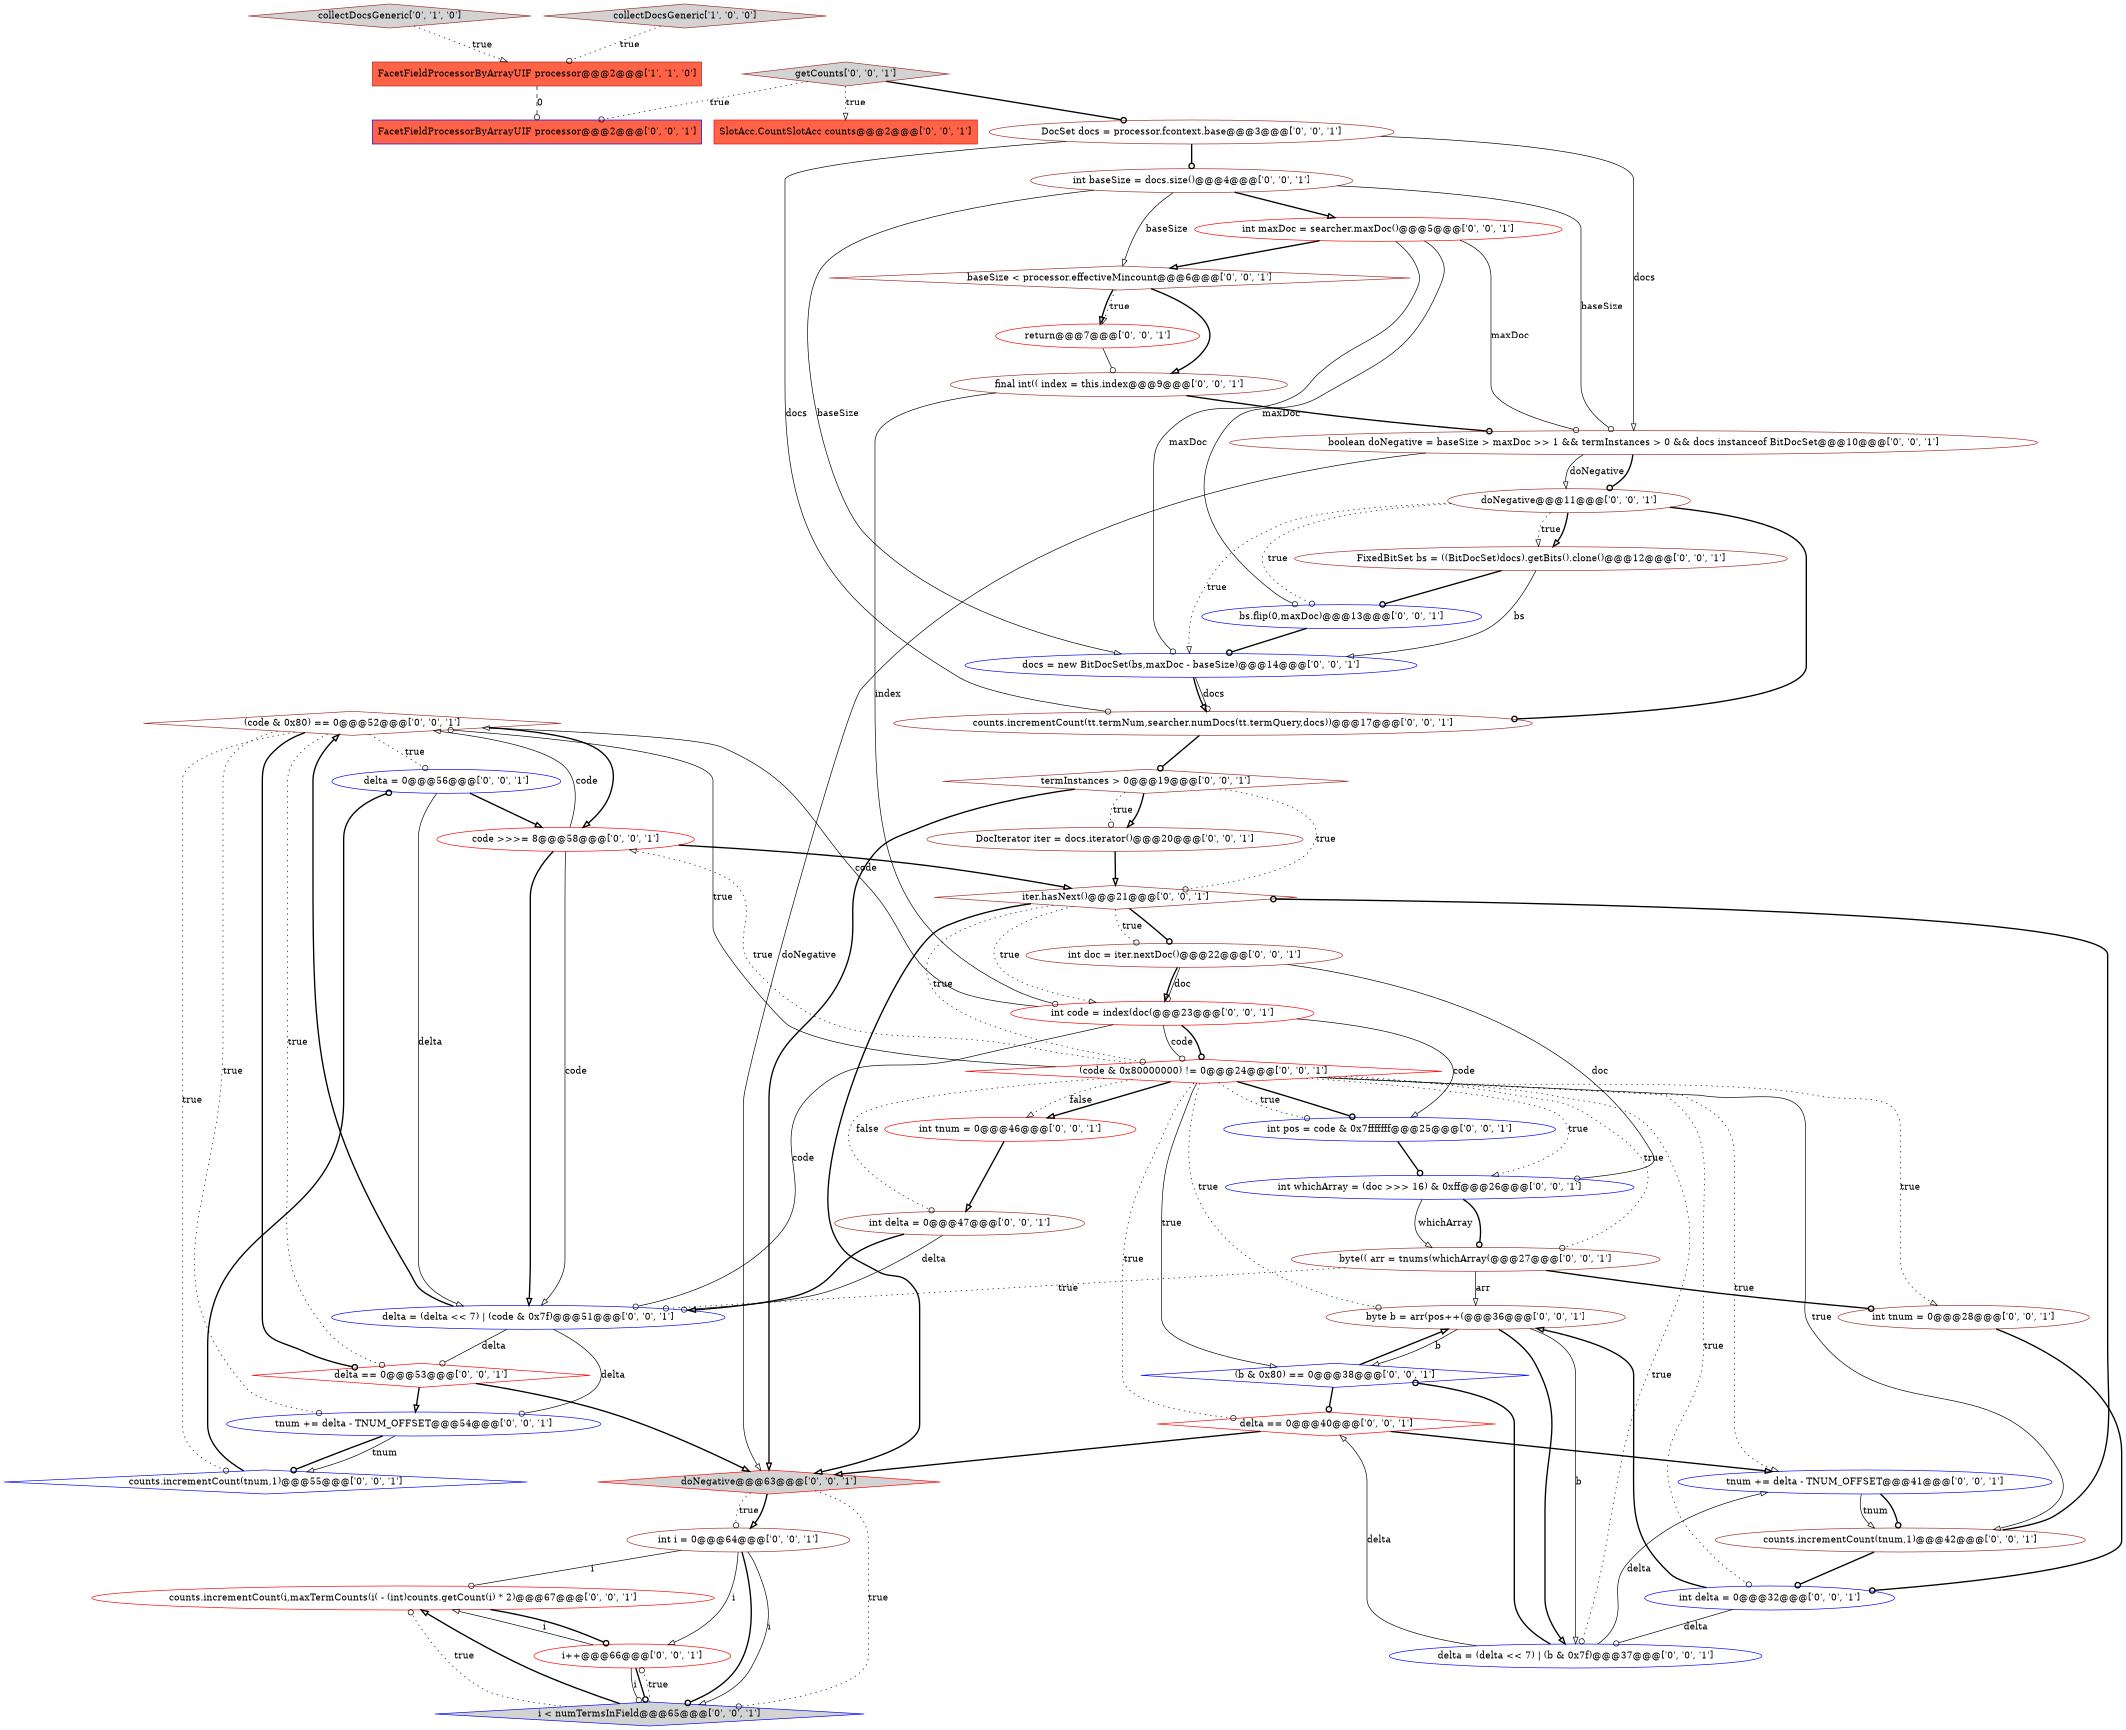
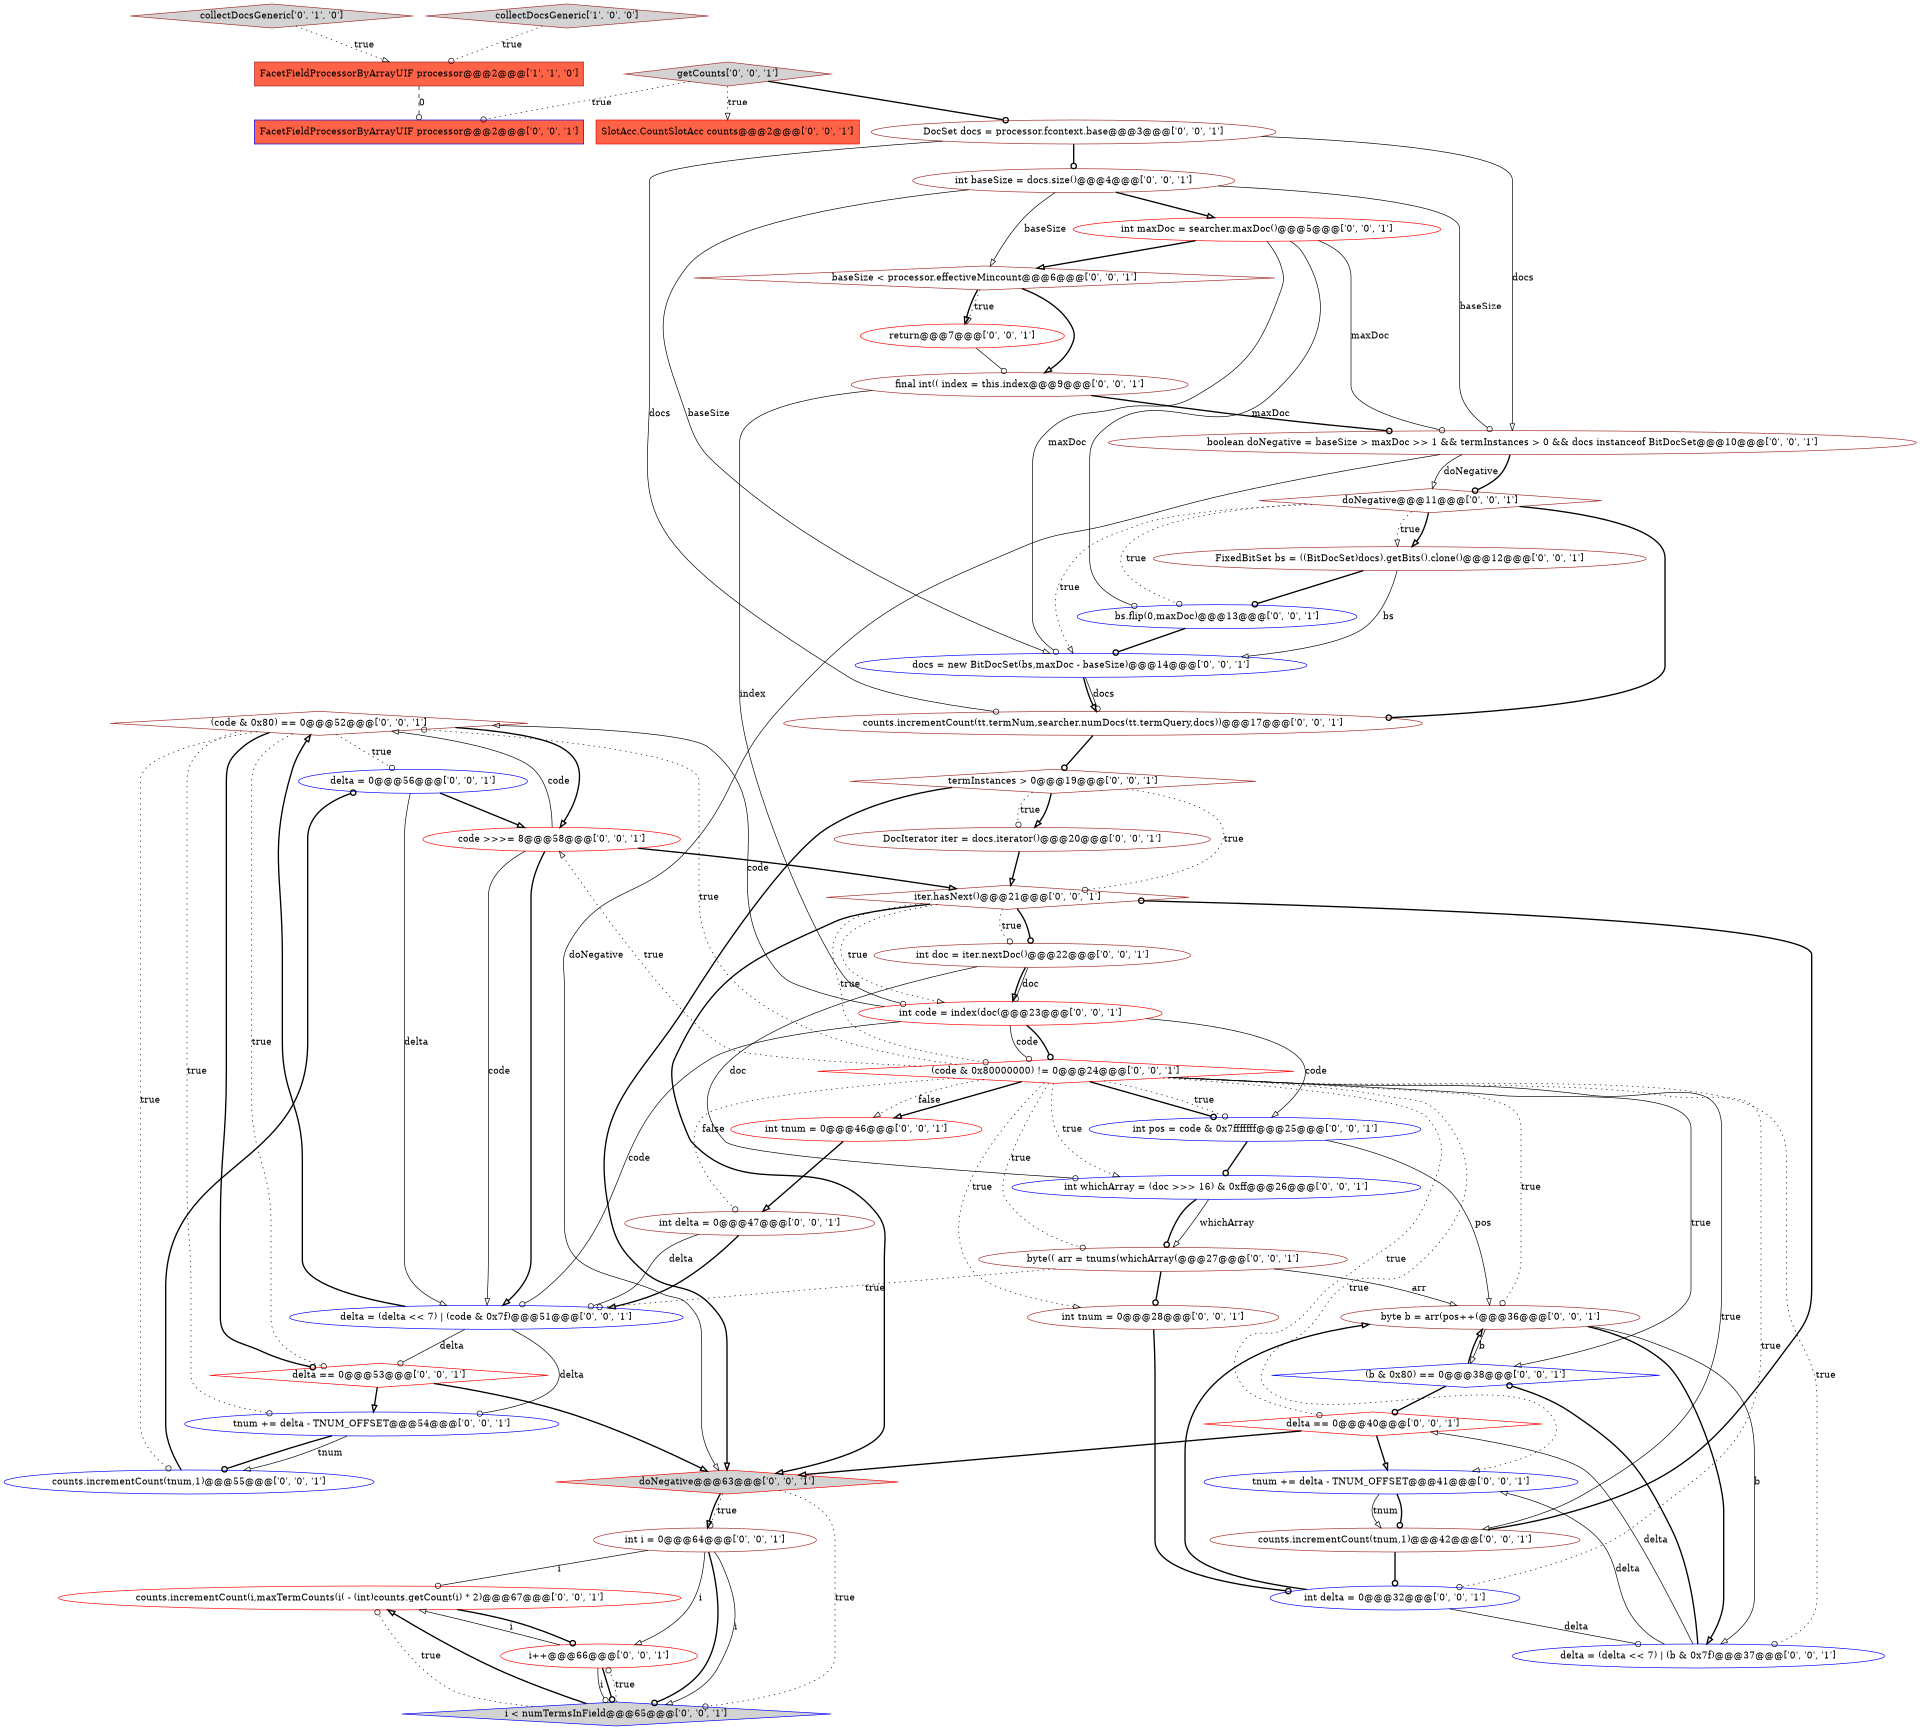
(1569, 501) -> (1430, 501)
(713, 918) -> (699, 866)
none -> (1442, 1185)
(266, 1482) -> (189, 1482)
